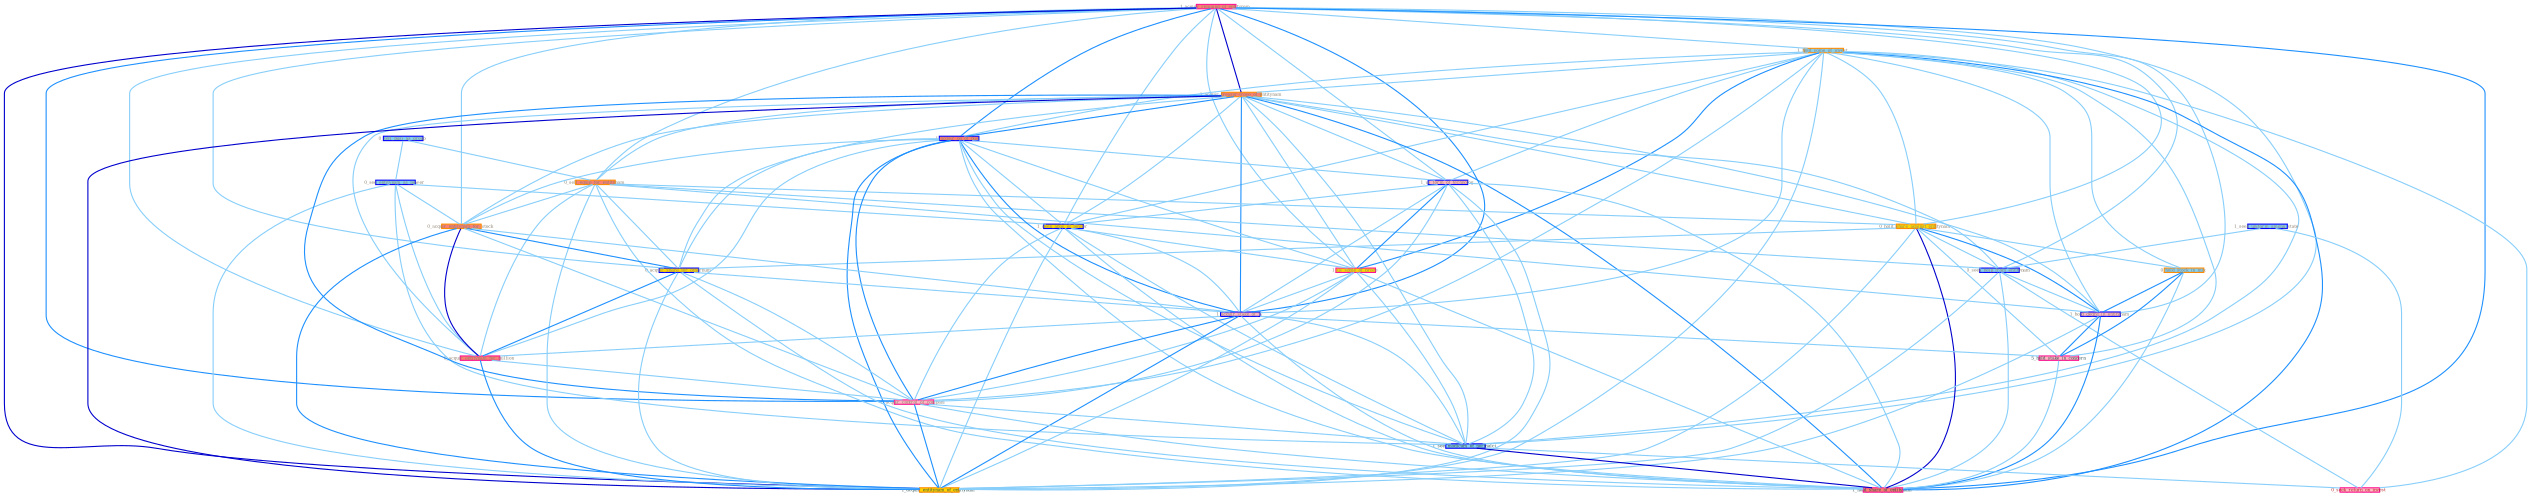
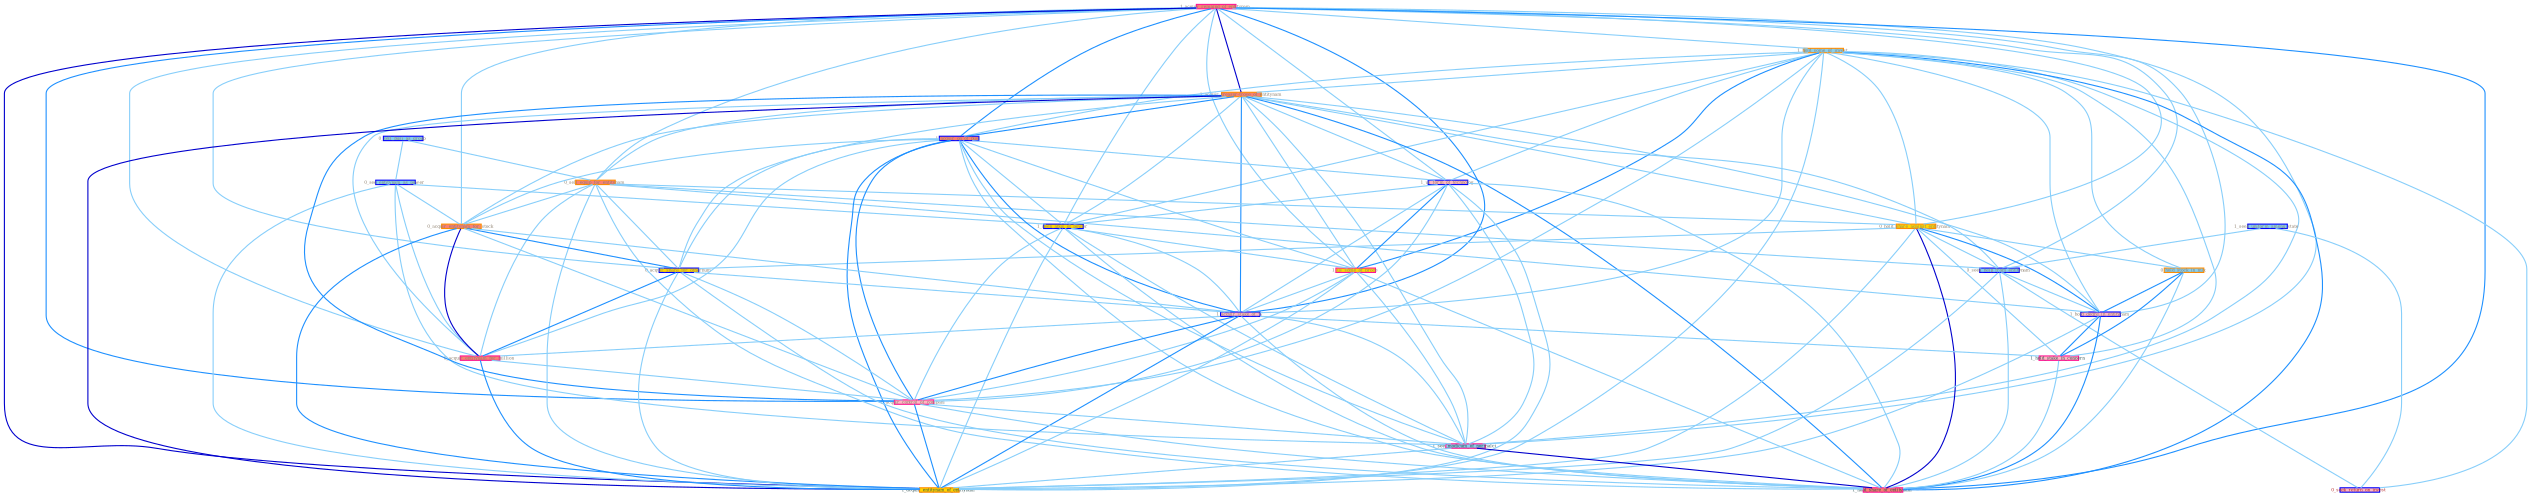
(2059, 358) -> (2059, 358)
(1466, 446) -> (1466, 446)
(1870, 466) -> (1190, 469)
(2360, 490) -> (2360, 490)
